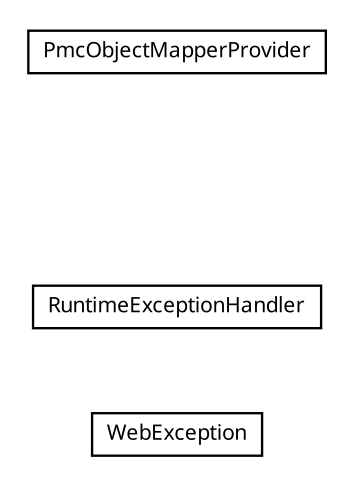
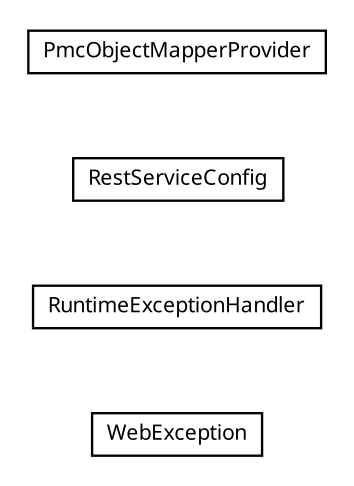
none -> (177, 179)
